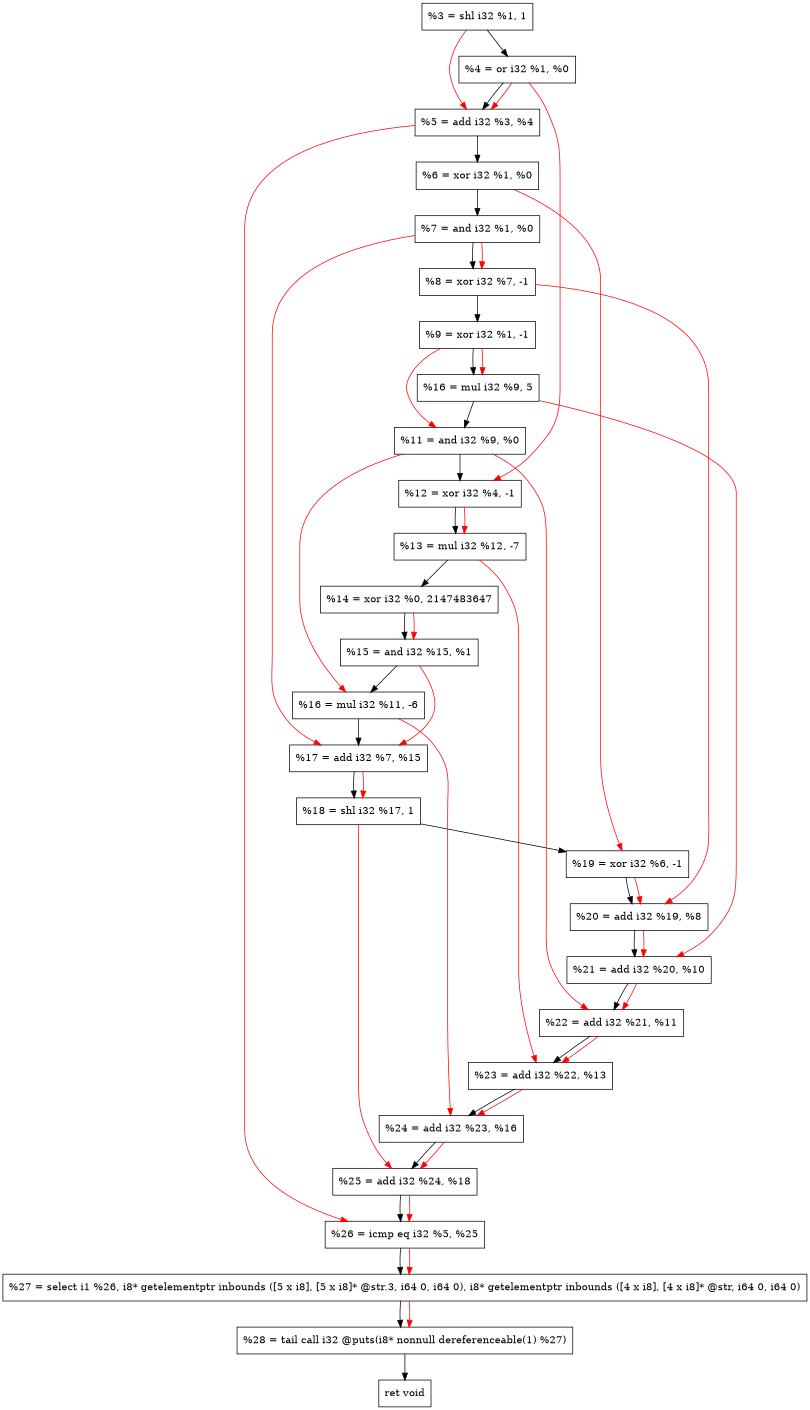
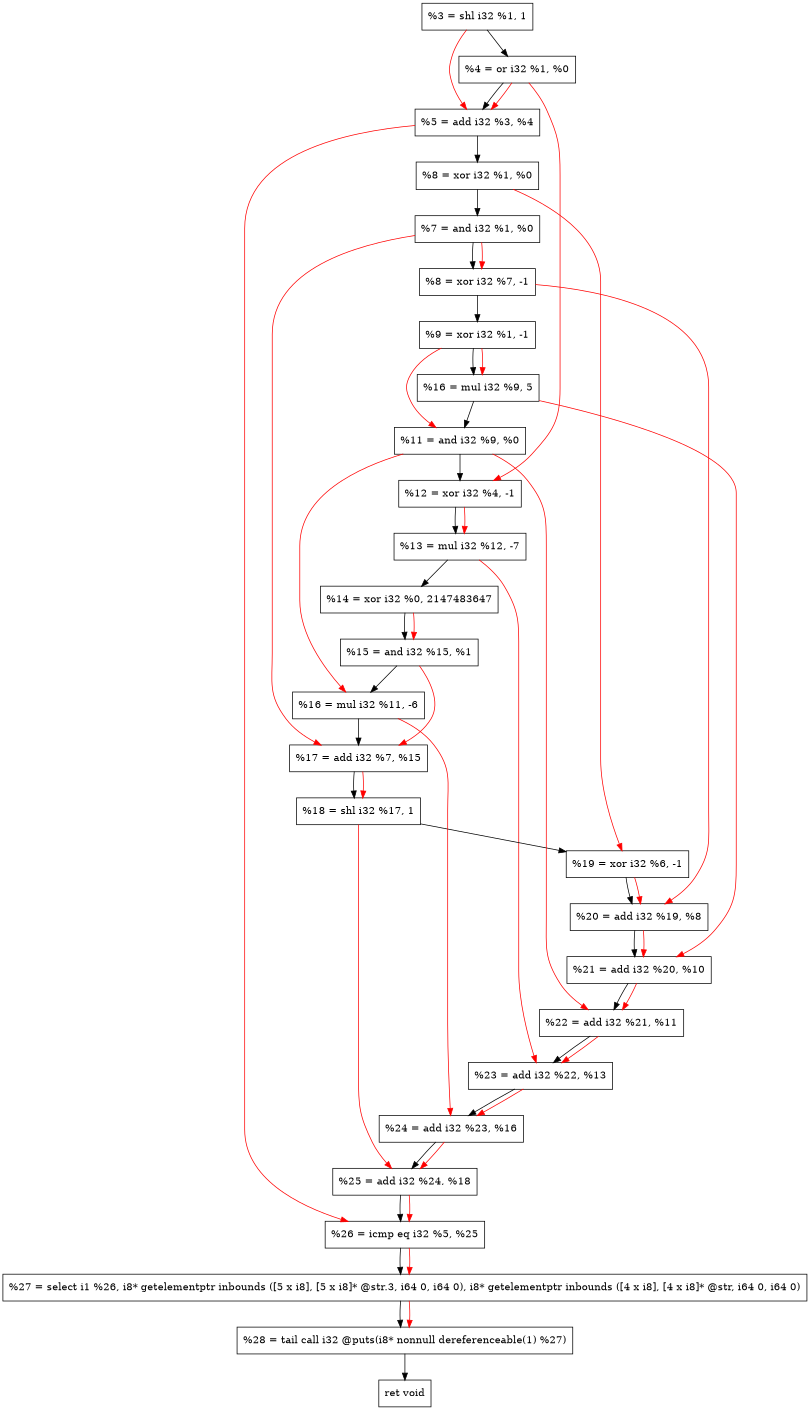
(477, 176) -> (477, 176)
